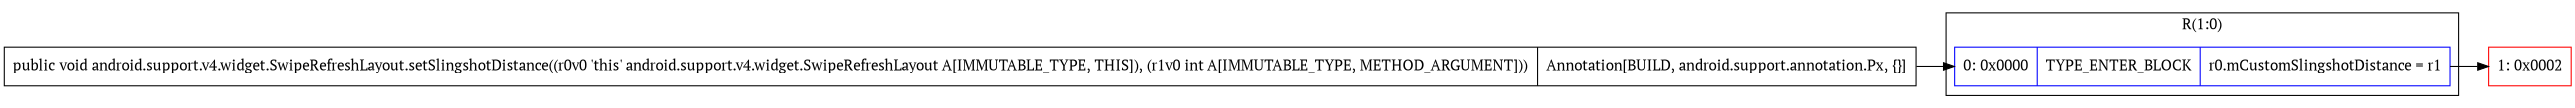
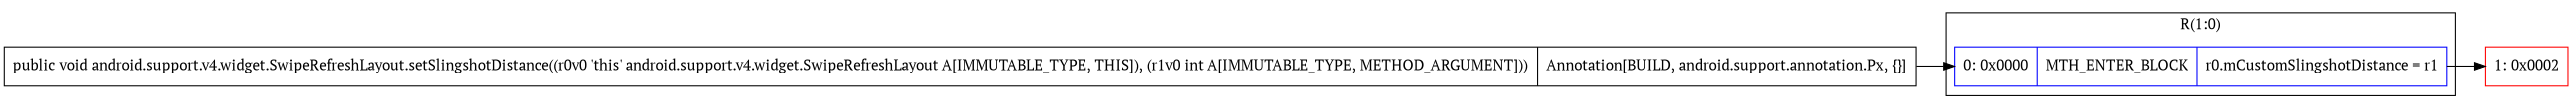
(2119, 66) -> (2117, 66)
